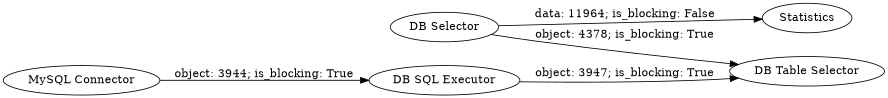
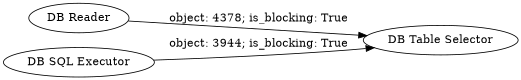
(807, 18) -> none
(444, 27) -> (79, 18)
(625, 73) -> (259, 44)
(82, 80) -> none
